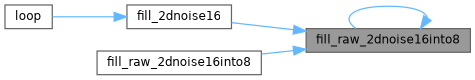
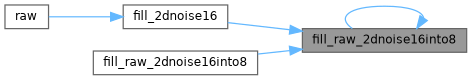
(29, 17) -> (27, 17)
